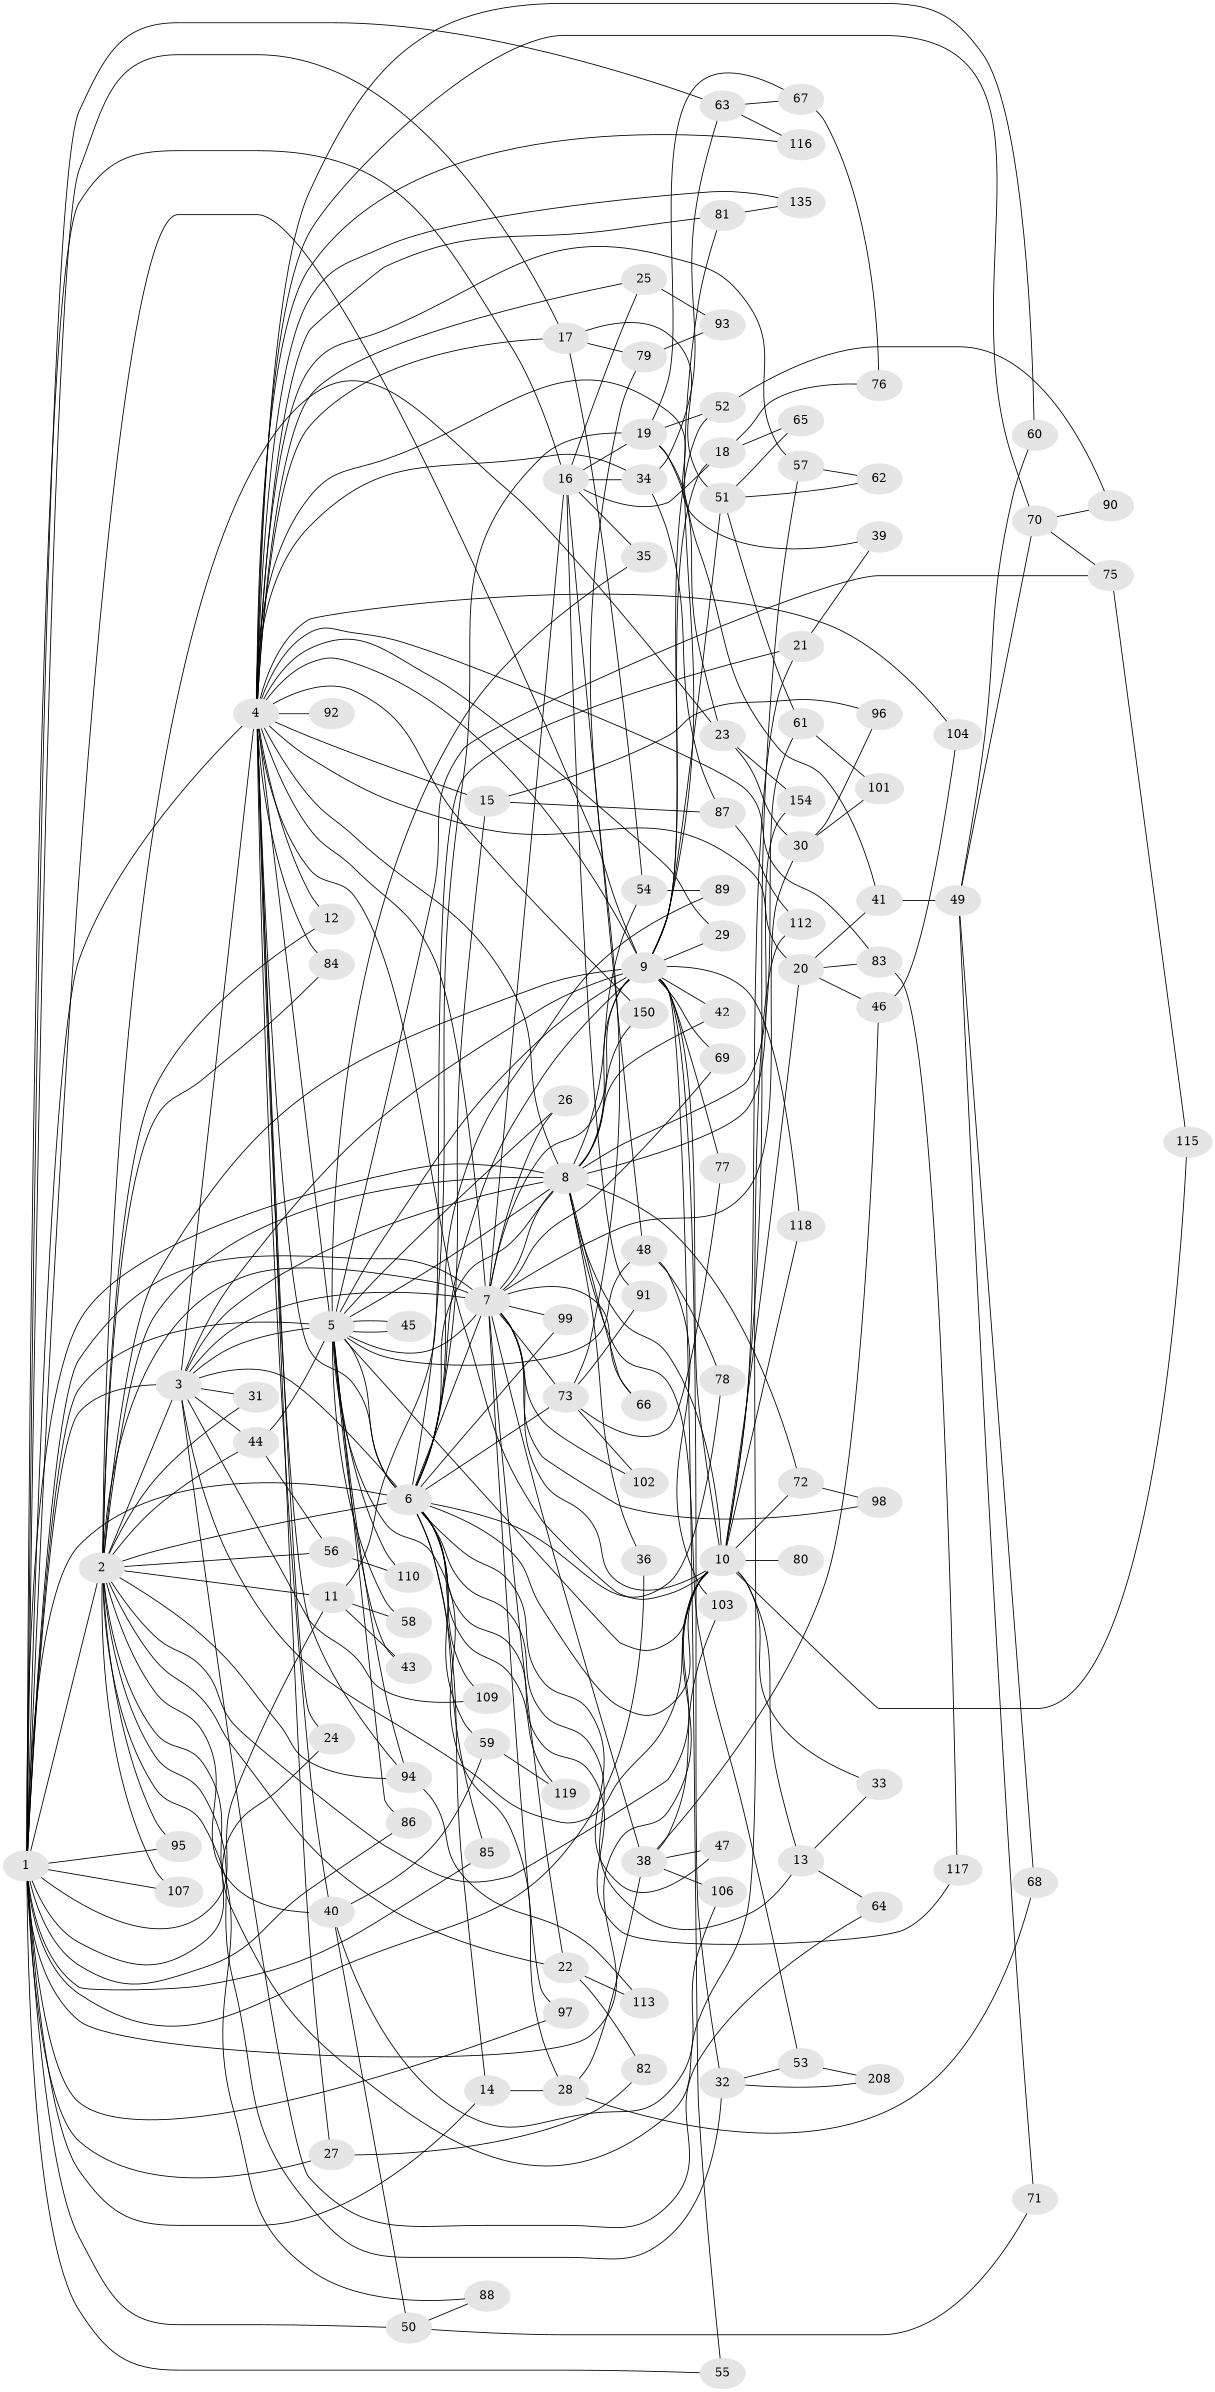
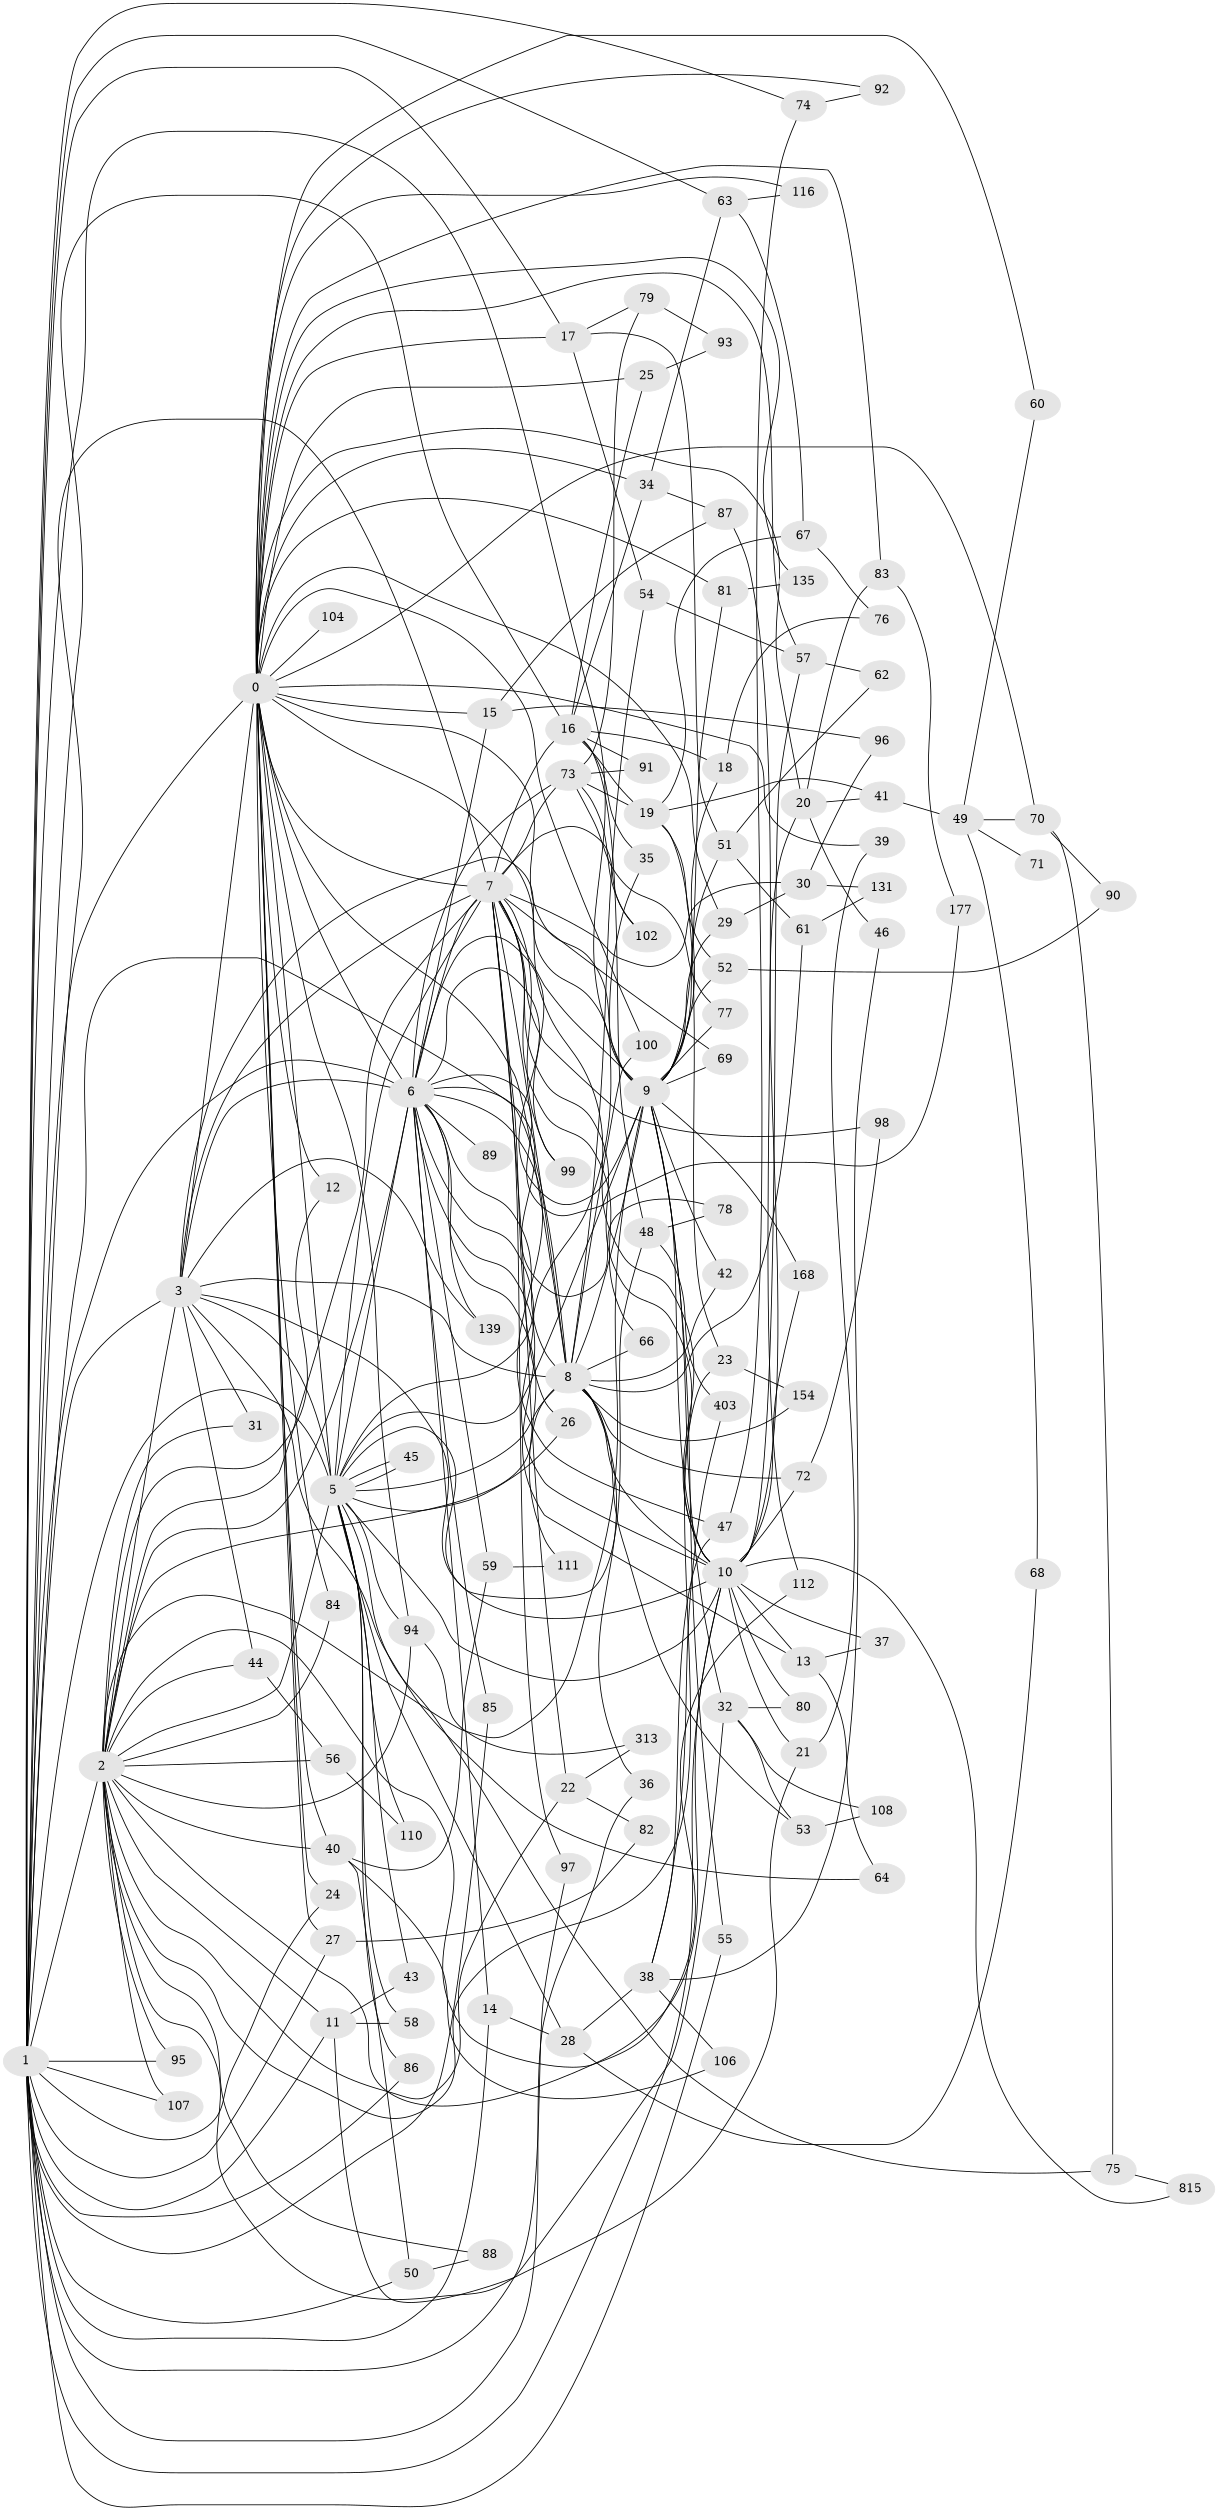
none -> (804, 106)
(801, 421) -> none
(256, 714) -> (256, 688)
(759, 787) -> (754, 909)
(880, 789) -> (882, 888)
(934, 876) -> none
(678, 890) -> (725, 627)
(448, 919) -> (598, 790)
(644, 1013) -> (647, 1046)
(1188, 1142) -> (1191, 2189)
(801, 1226) -> (804, 1276)
(302, 1383) -> (281, 1681)
(566, 1596) -> none
(723, 1606) -> (725, 1406)
(487, 1698) -> (490, 1330)
none -> (761, 1708)
(880, 1784) -> (882, 1643)
(566, 1794) -> (568, 1566)
(958, 1870) -> (961, 911)
(644, 2003) -> (647, 1740)
(880, 2080) -> (882, 1811)
(755, 2335) -> none
